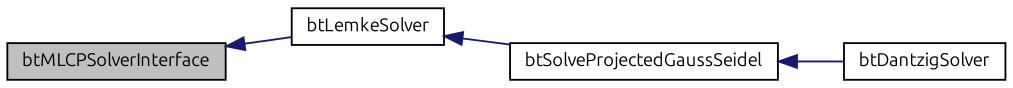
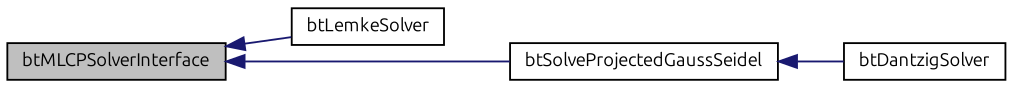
(486, 42) -> (377, 61)
